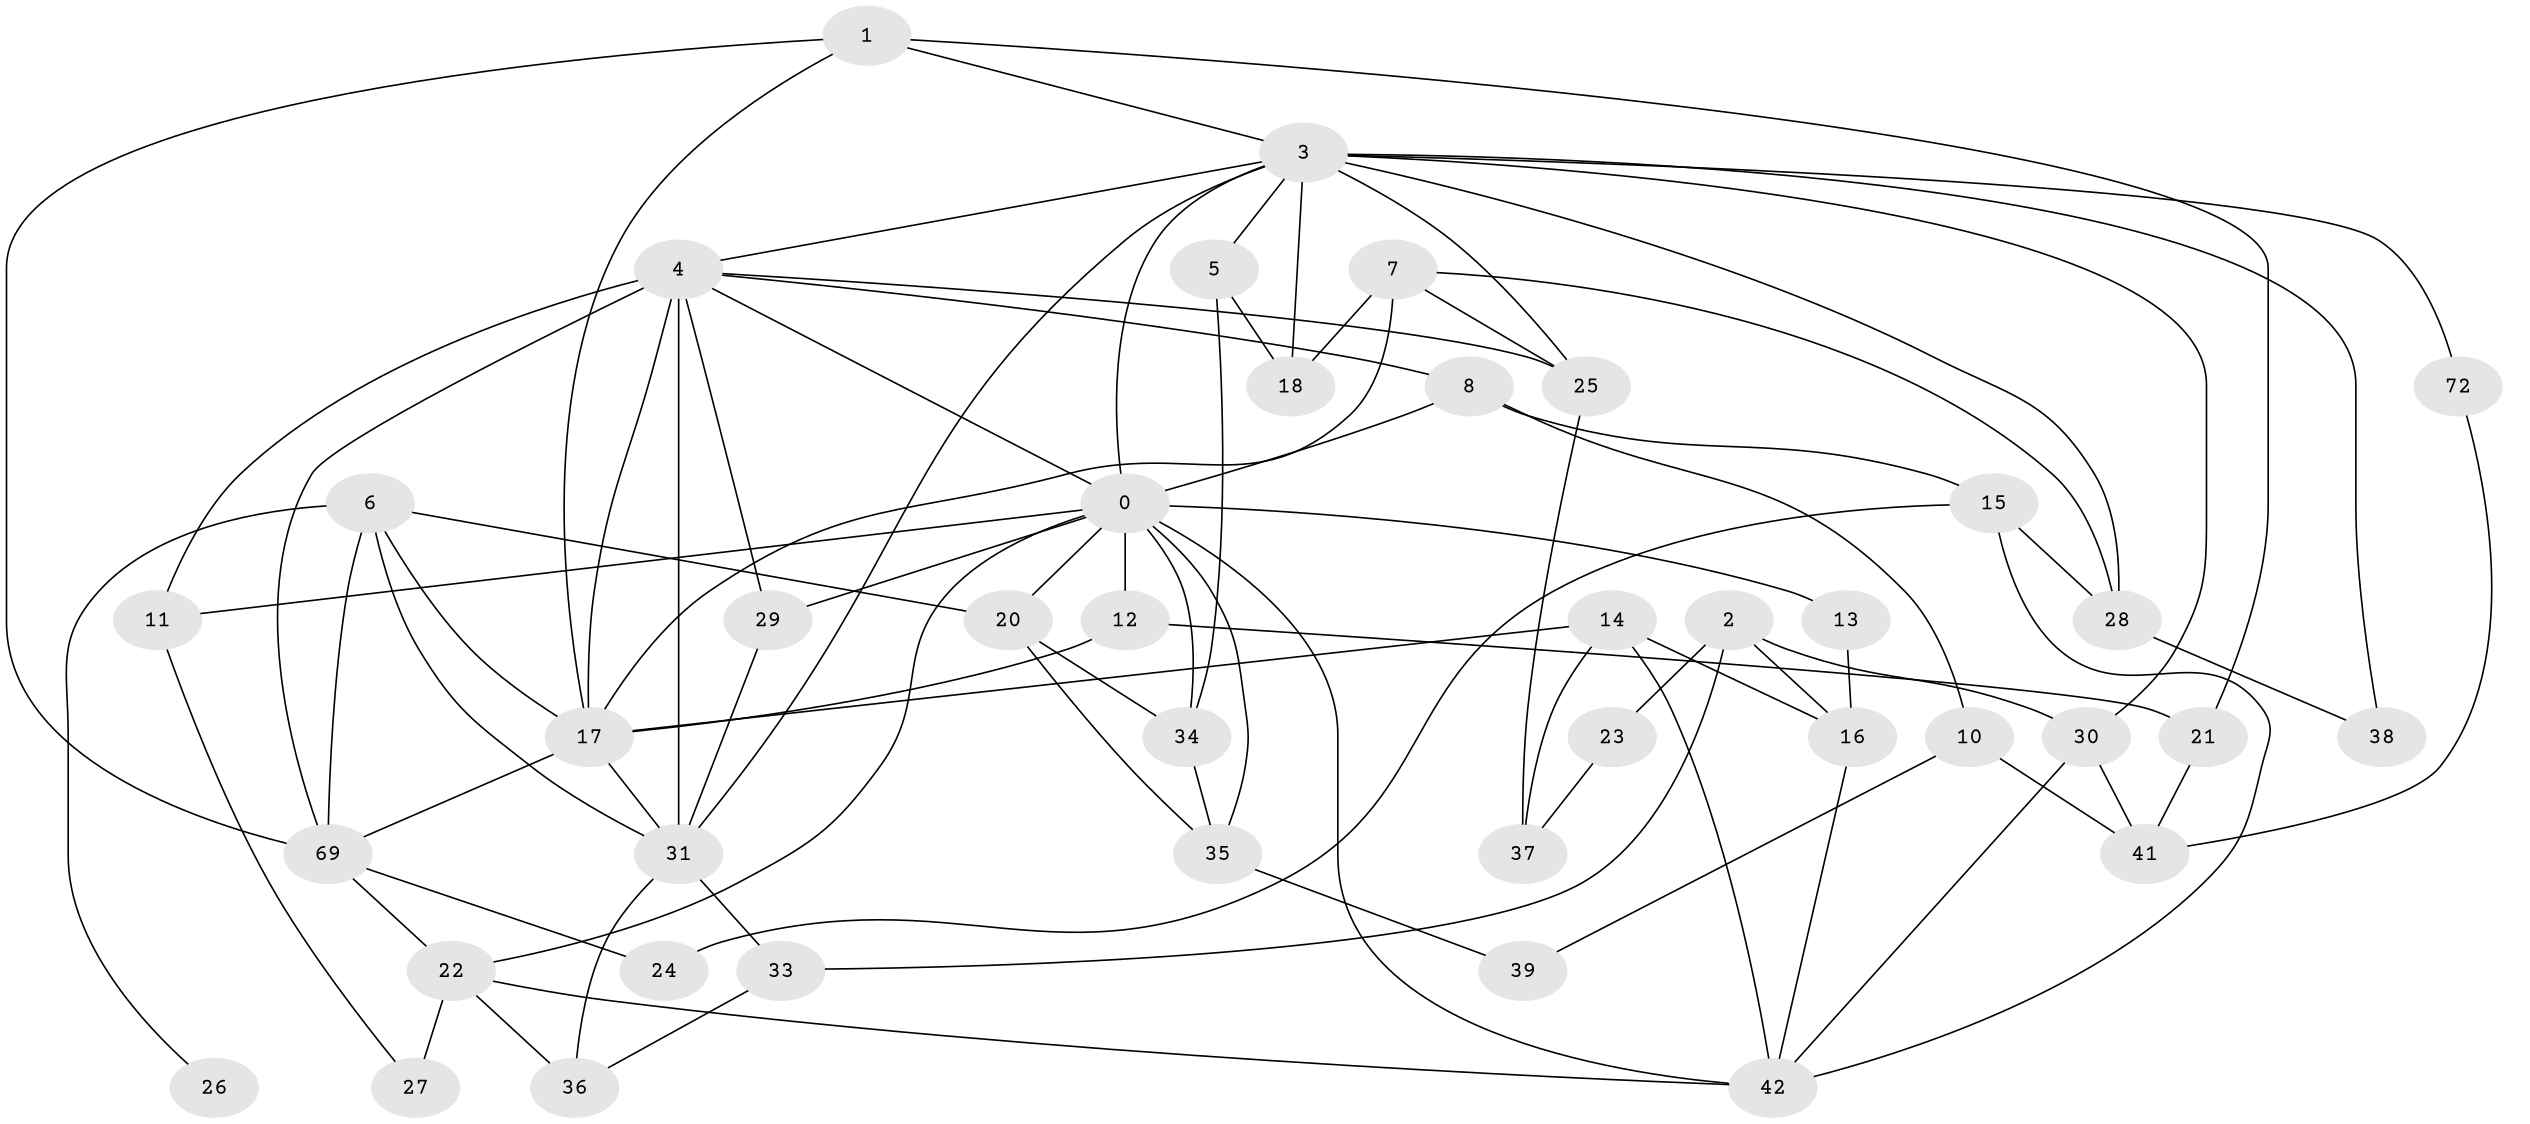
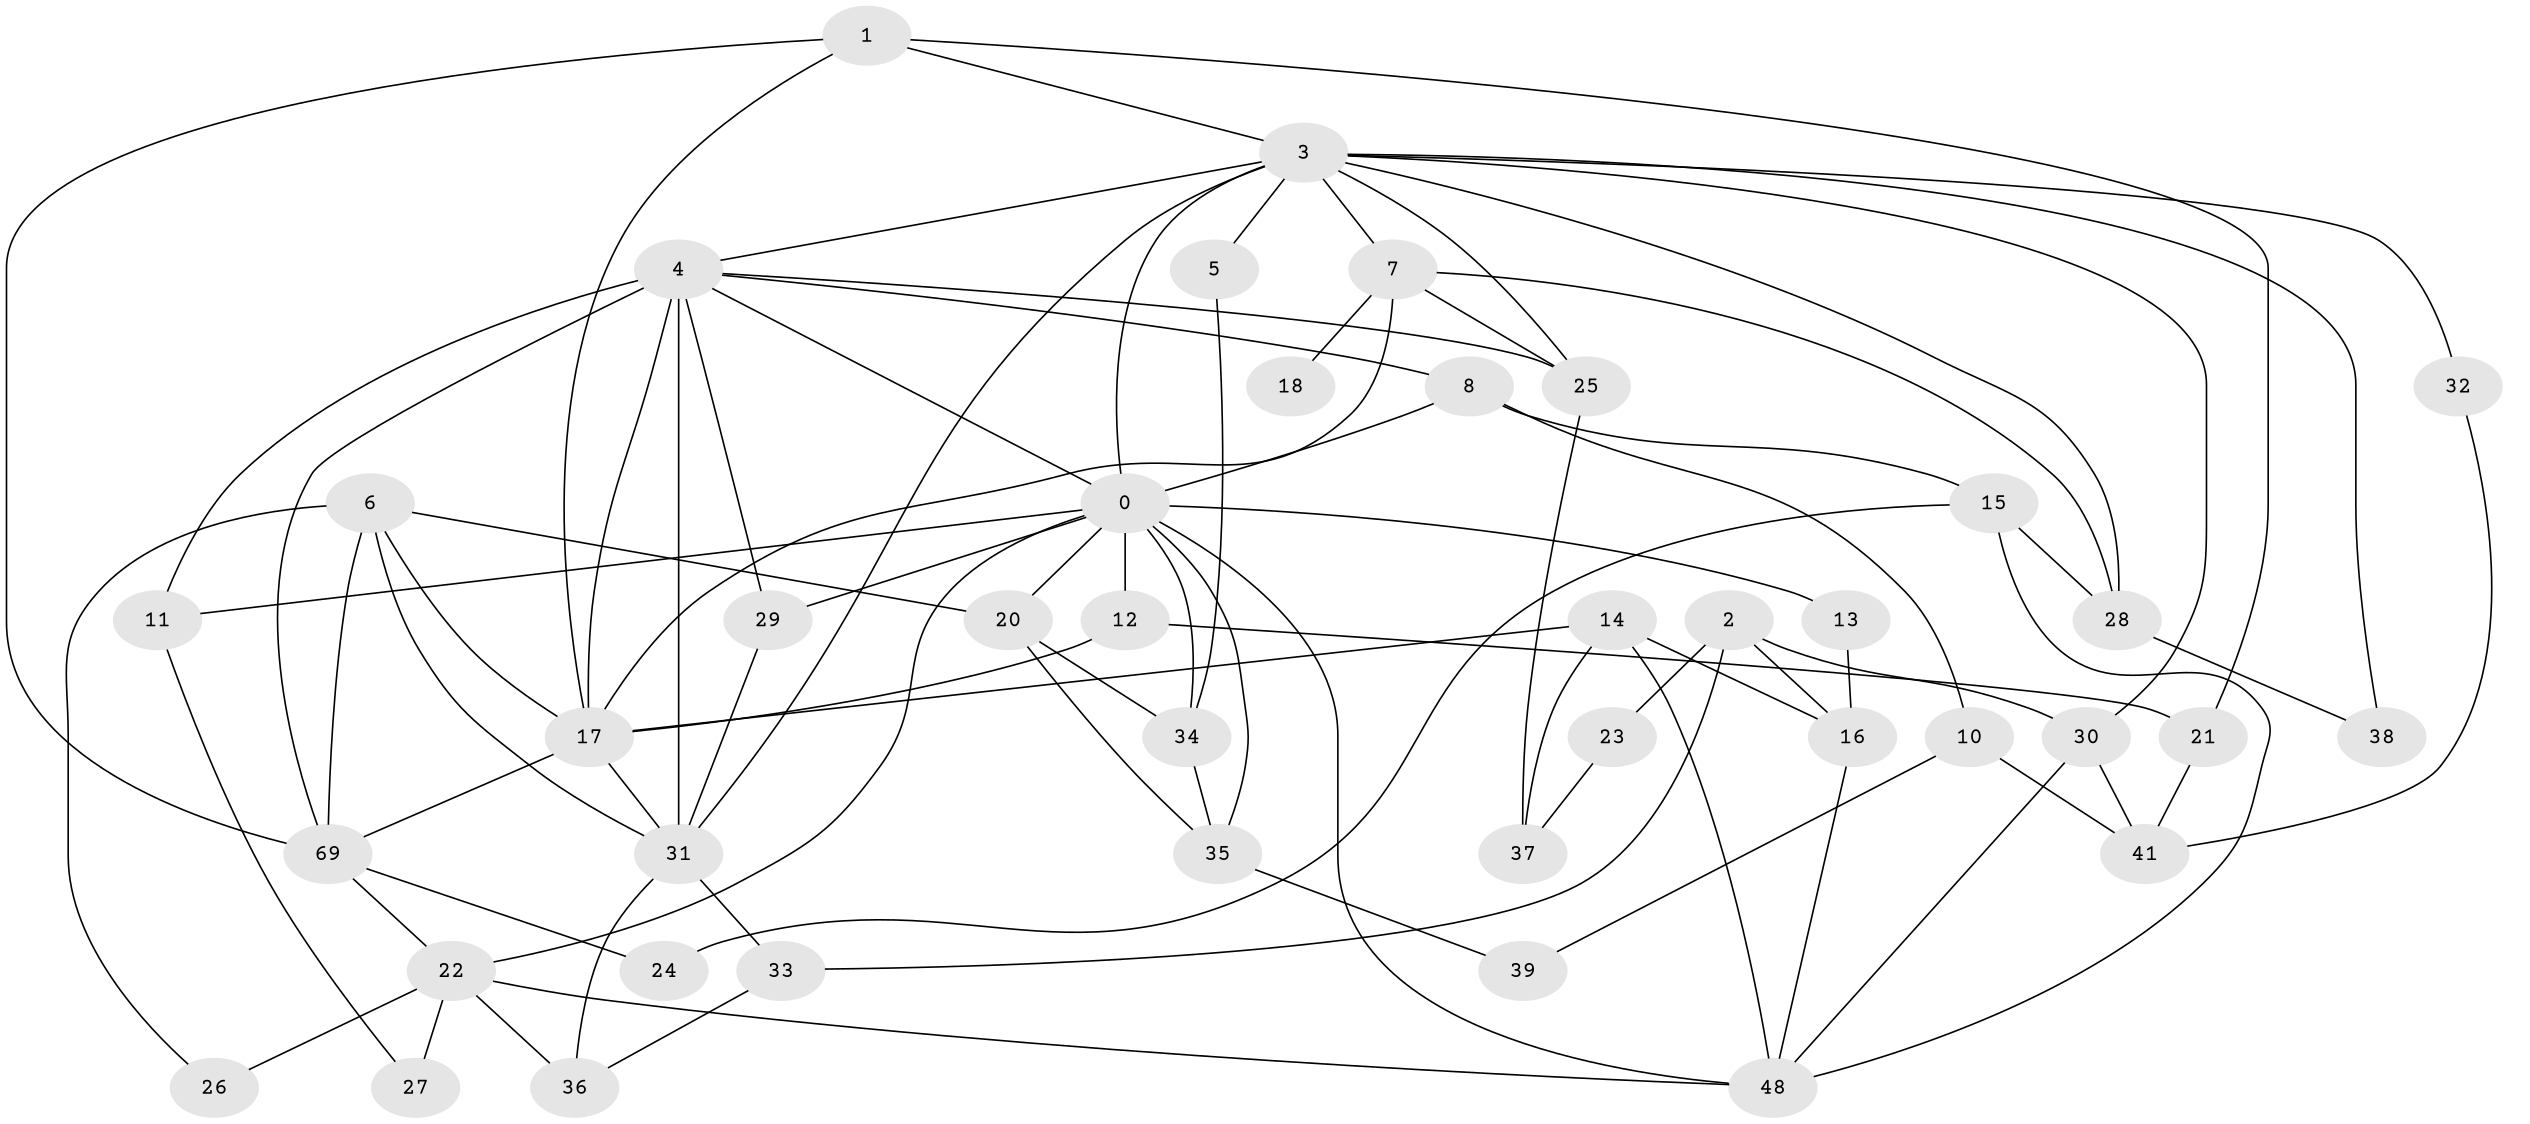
(1297, 269) -> (1348, 211)
(1253, 328) -> none
(2458, 386) -> (2458, 386)
none -> (333, 1029)
(1773, 1088) -> (1773, 1088)
